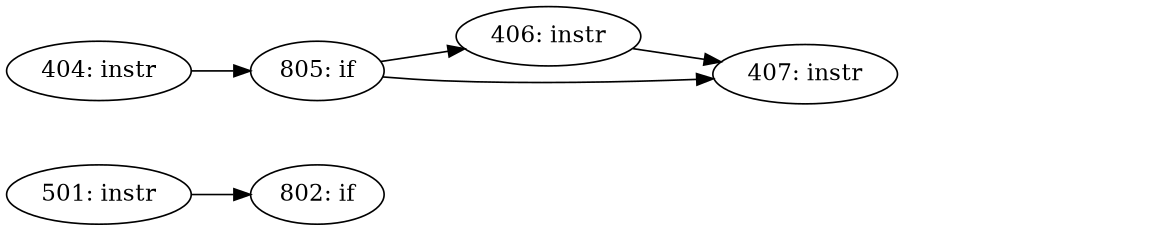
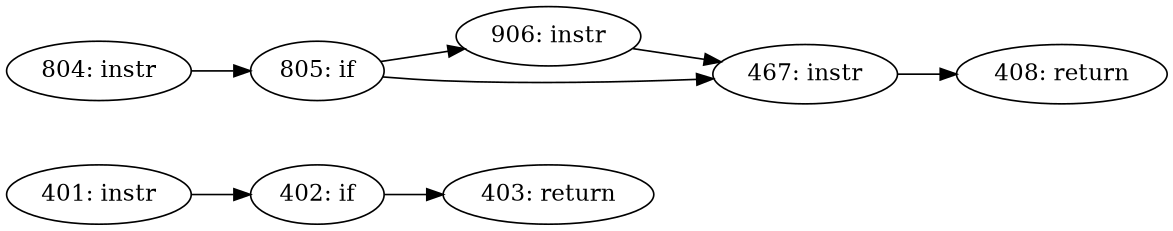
(548, 36) -> (548, 36)
(99, 71) -> (99, 71)
(805, 74) -> (805, 74)
none -> (1062, 74)
(99, 195) -> (99, 195)
(317, 195) -> (317, 195)
none -> (548, 195)
